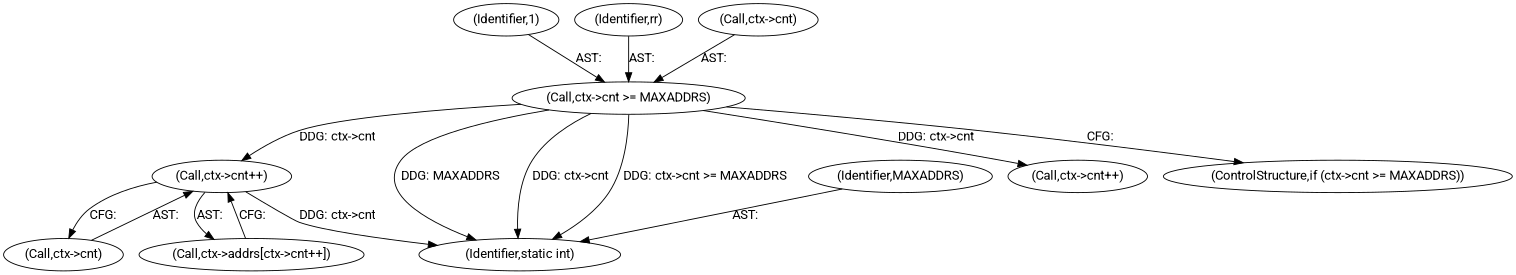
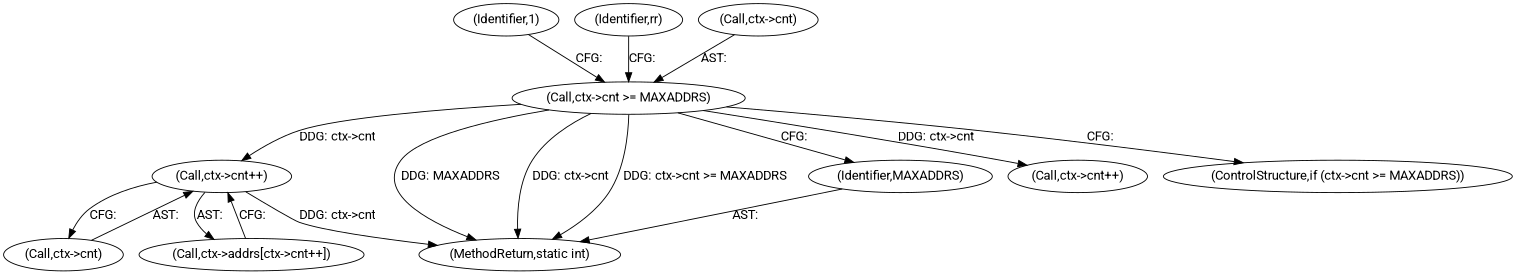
(591, 59) -> (591, 59)
(644, 59) -> (644, 59)
none -> (761, 136)
(520, 255) -> (520, 255)
